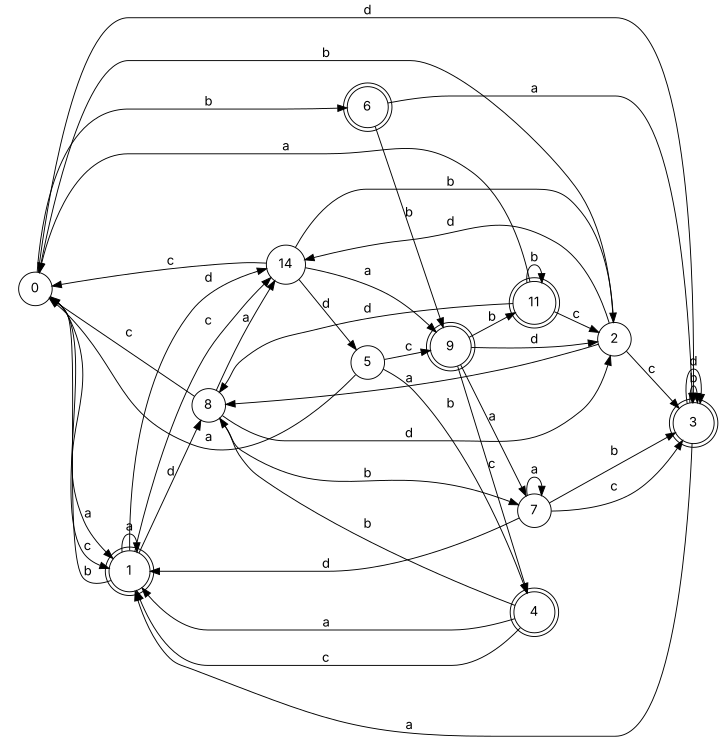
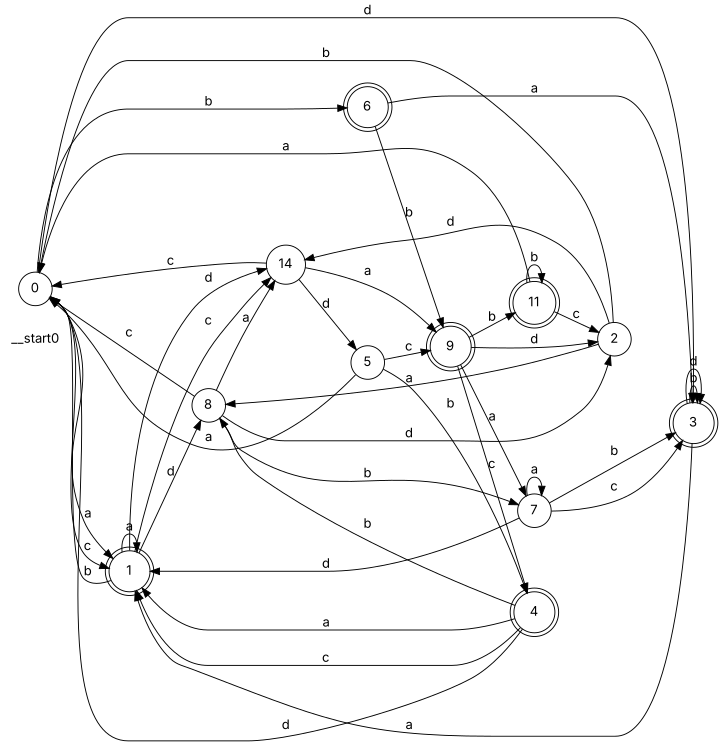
(473, 189) -> none
(359, 320) -> none
none -> (35, 339)
(650, 376) -> none
none -> (111, 732)
